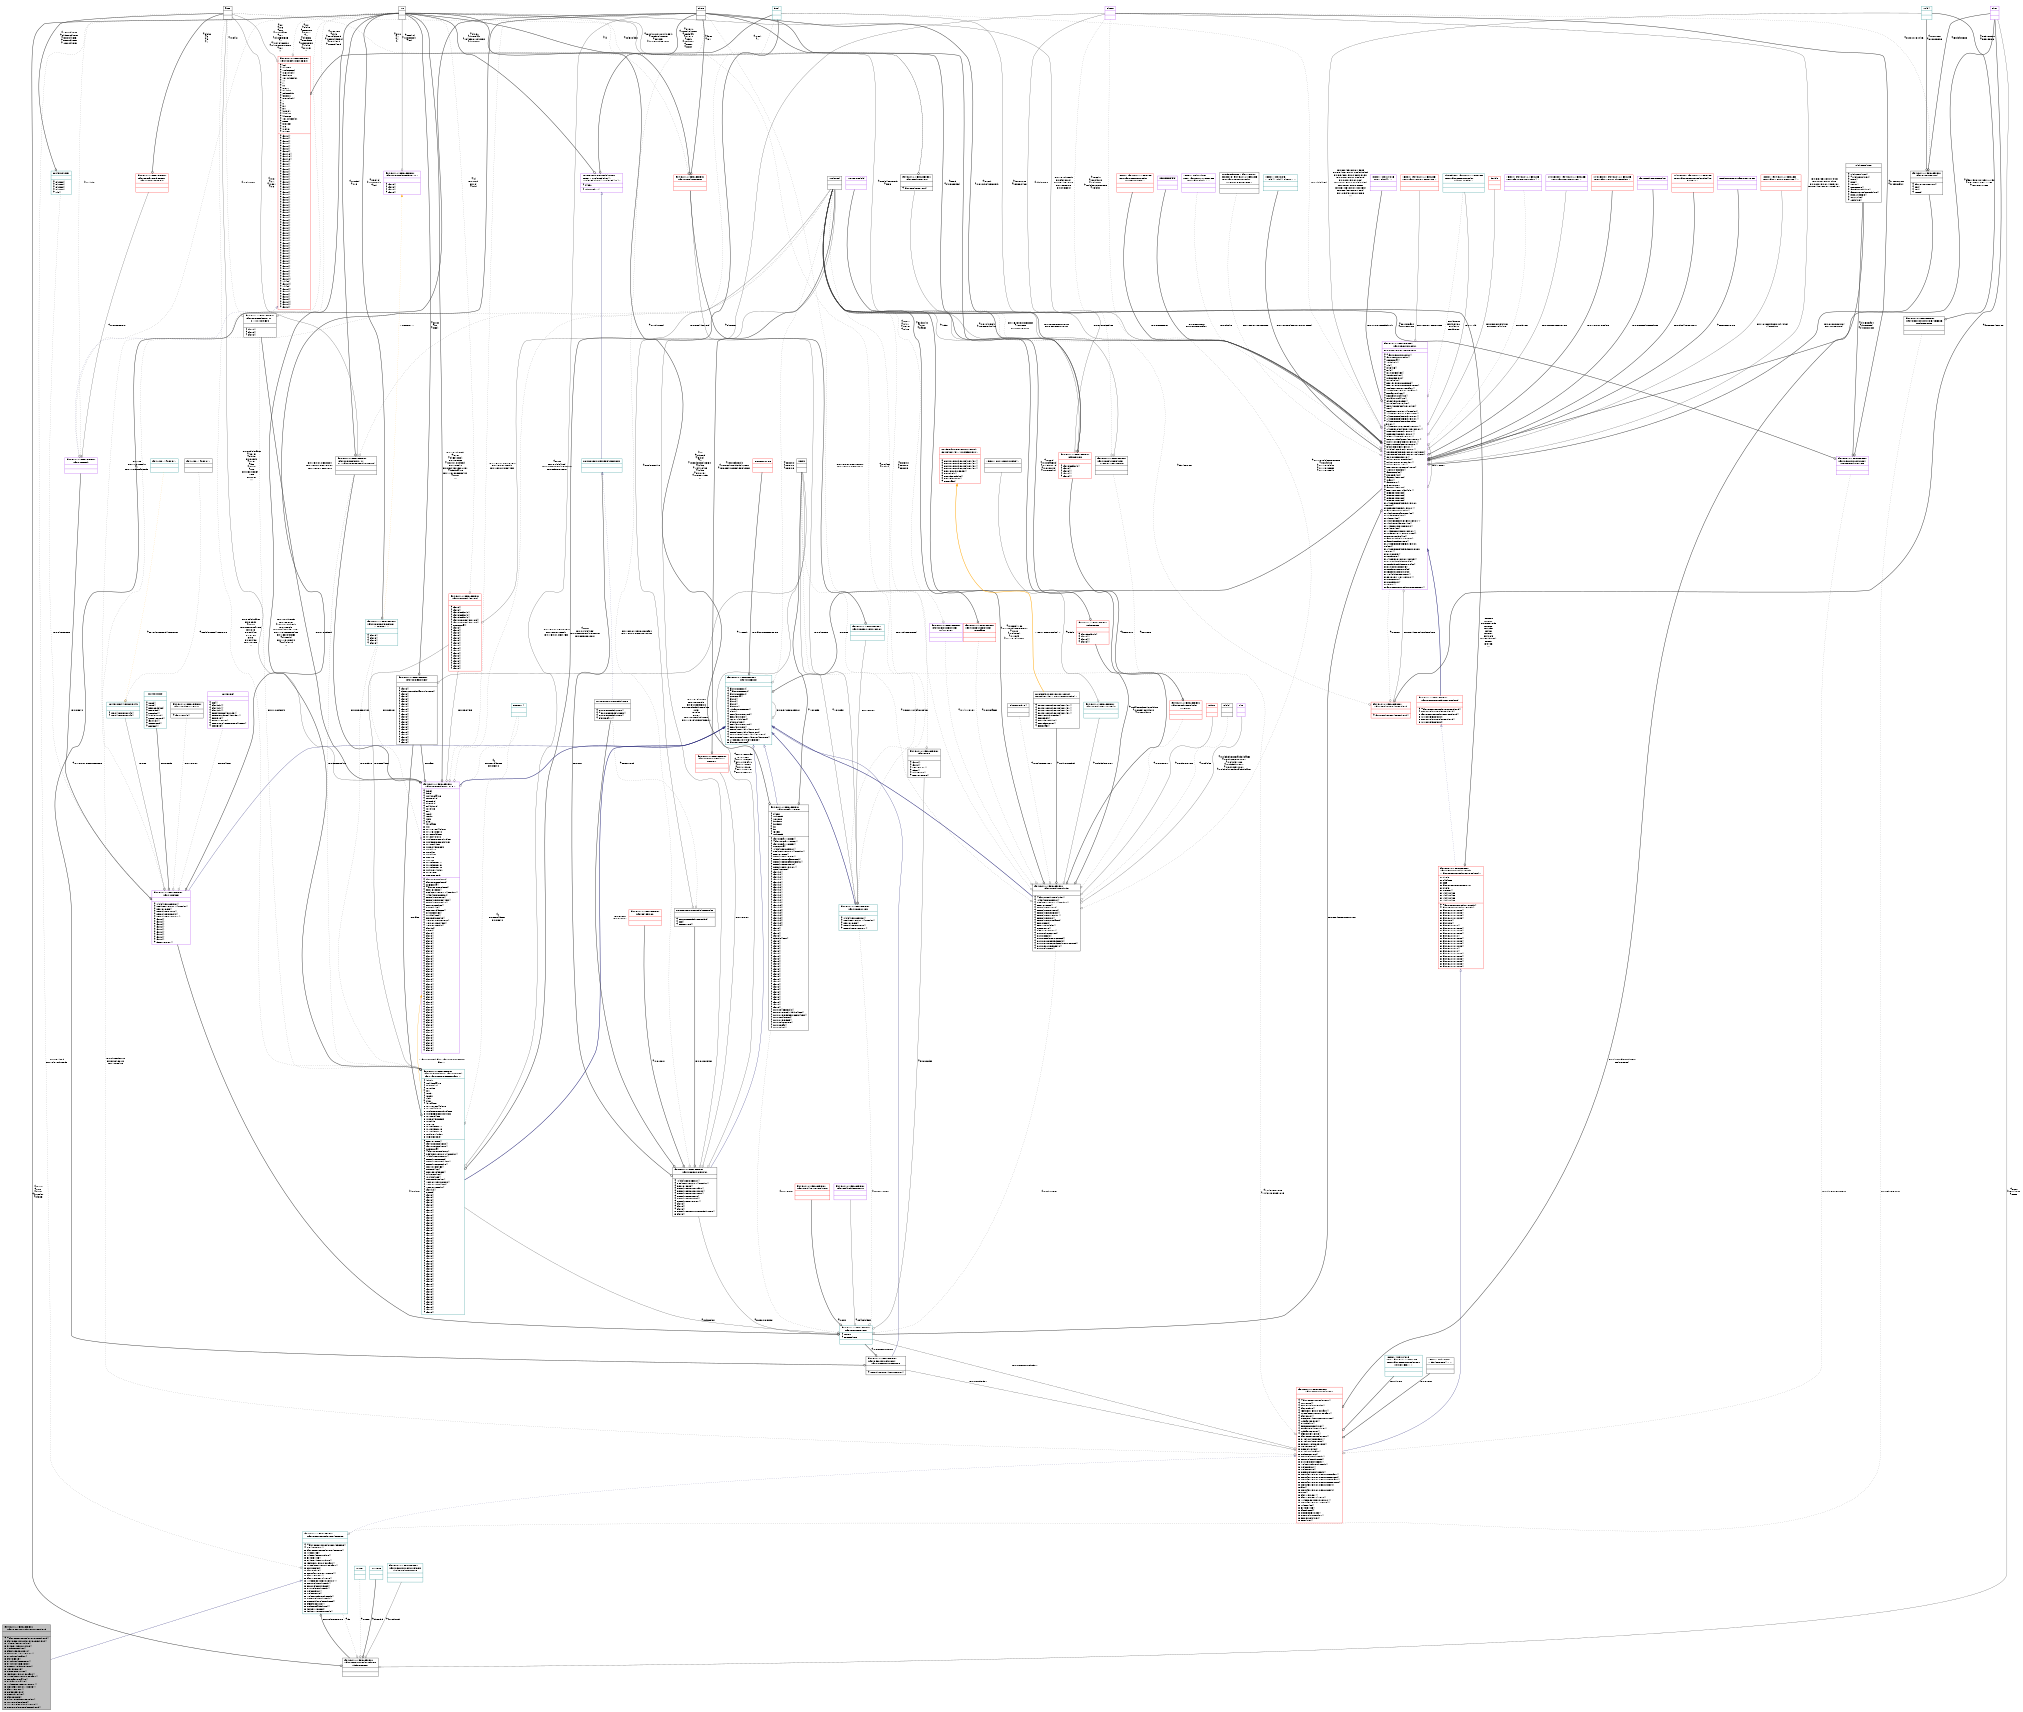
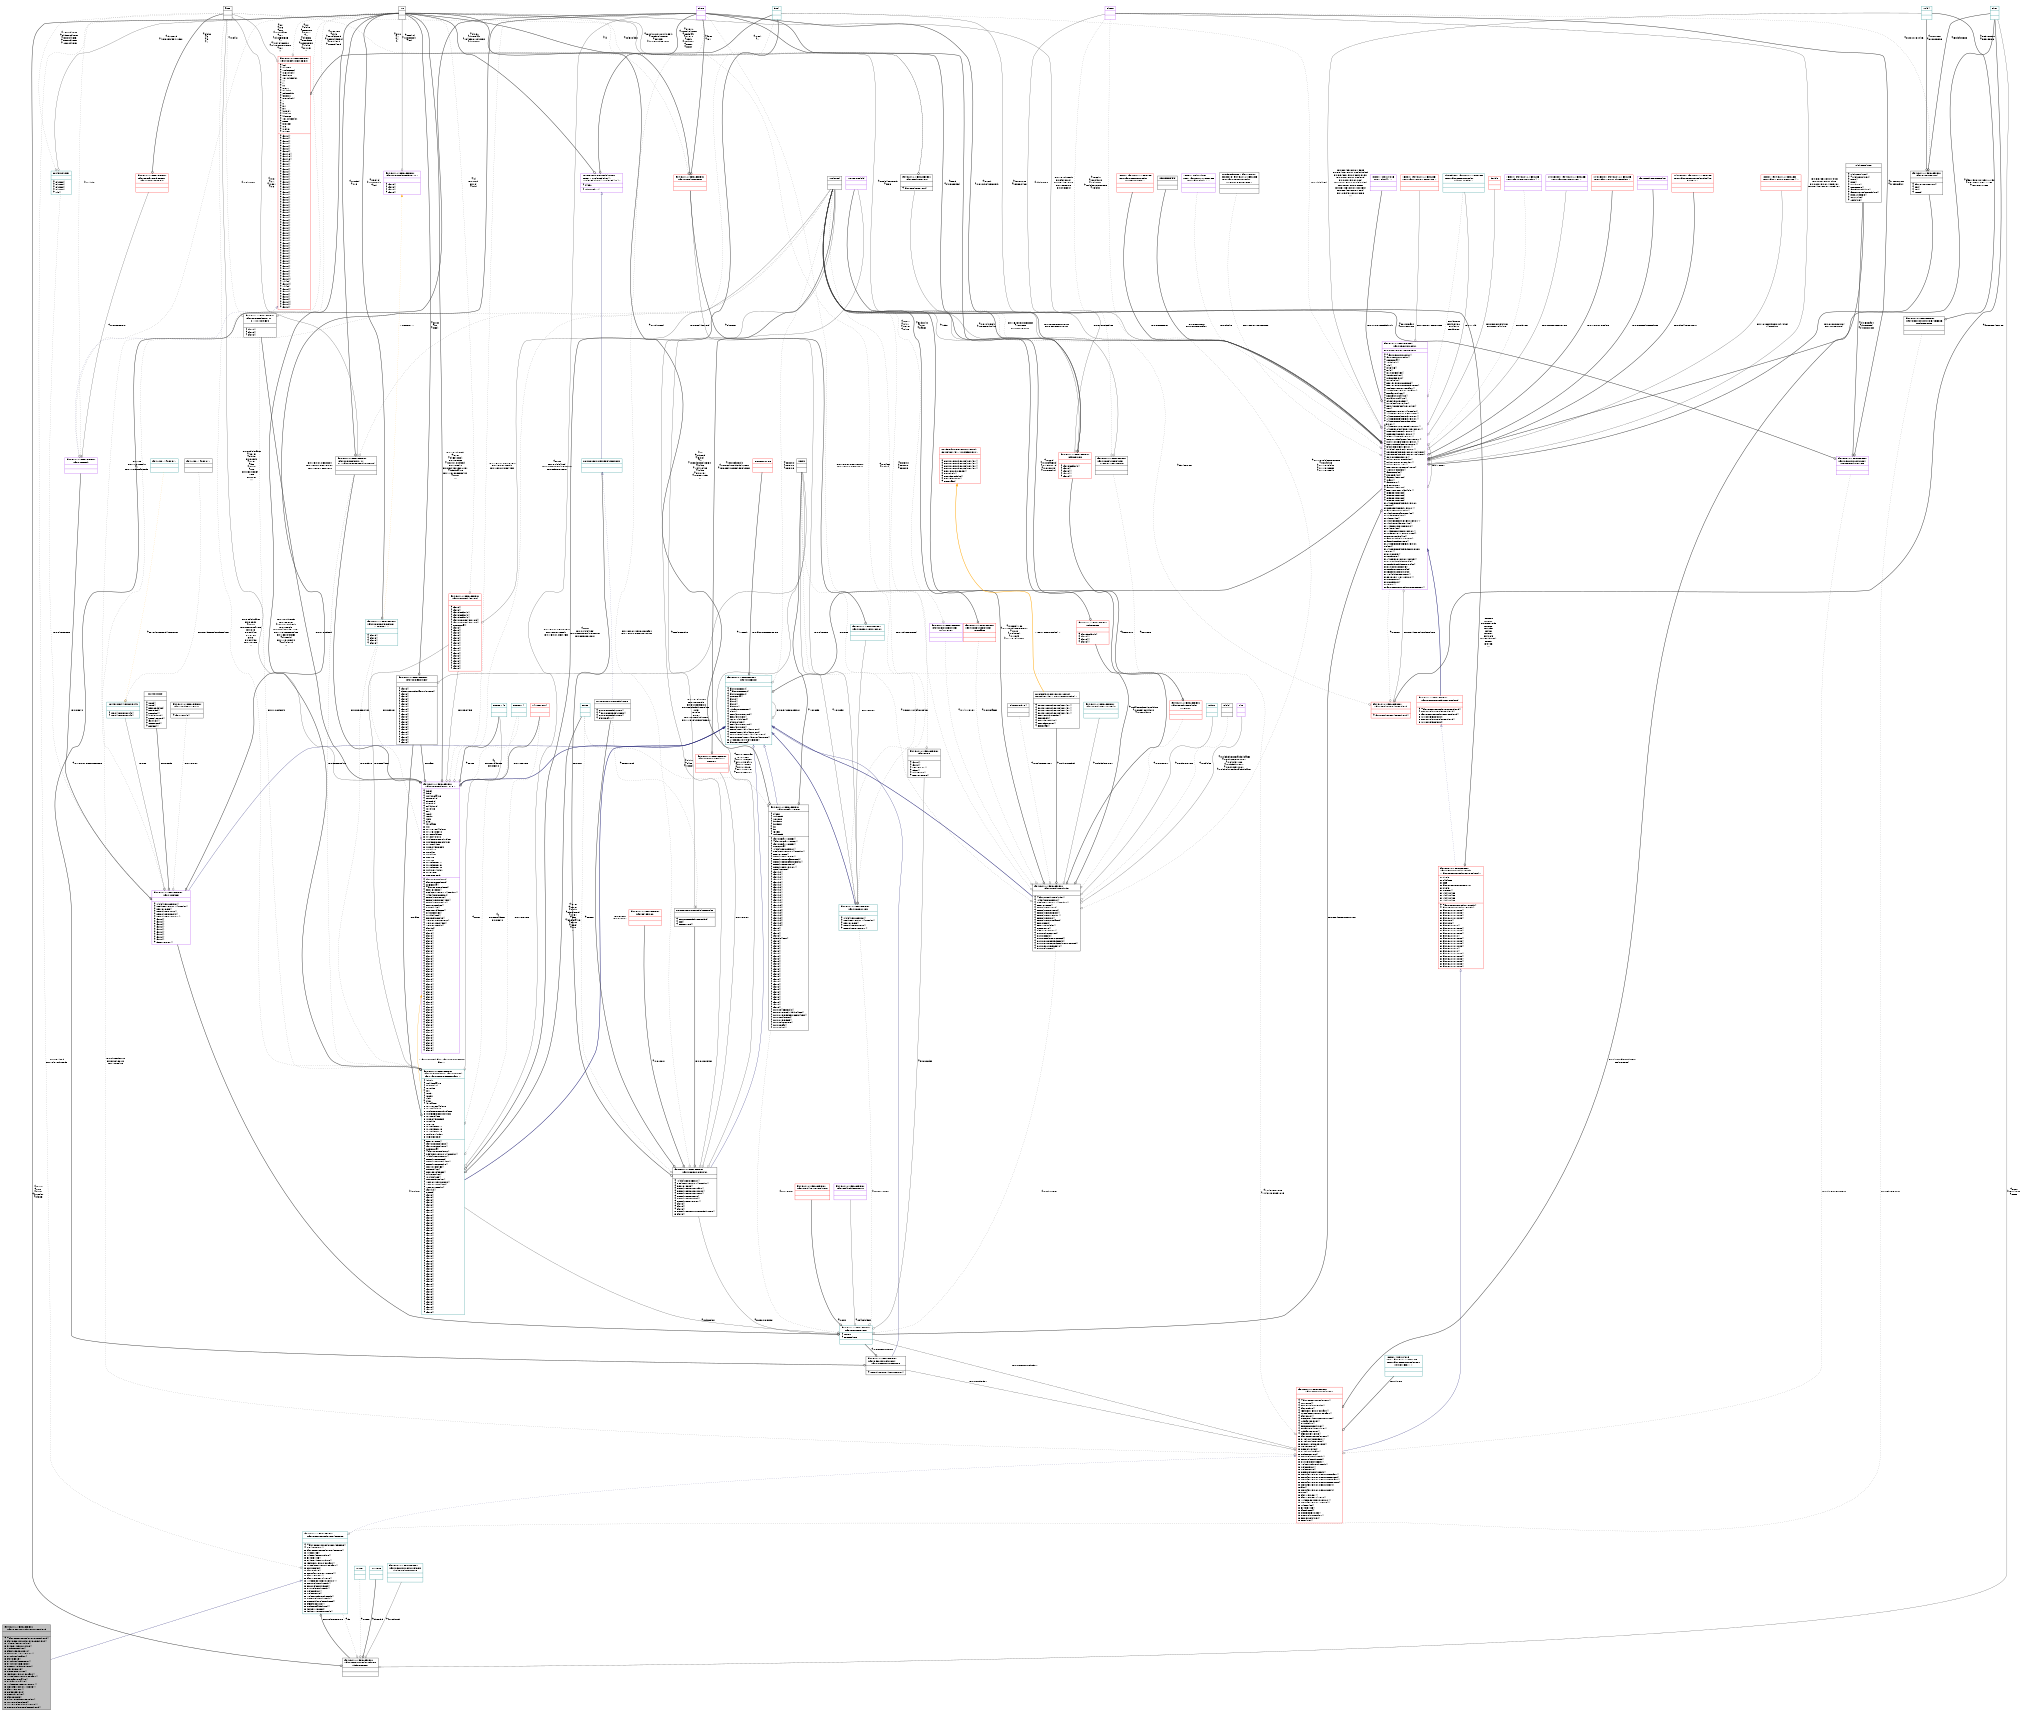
(701, 13) -> (701, 13)
(1995, 13) -> (1995, 13)
none -> (176, 23)
(59, 25) -> (59, 25)
(1167, 183) -> (1167, 183)
(1280, 183) -> none
(1737, 183) -> none
(1853, 185) -> (1855, 185)
(737, 313) -> (670, 481)
(1003, 466) -> none
(213, 632) -> (213, 632)
(155, 710) -> (155, 710)
(228, 710) -> none
none -> (499, 710)
none -> (540, 710)
none -> (585, 710)
(1212, 710) -> (1212, 710)
(1440, 1366) -> none
